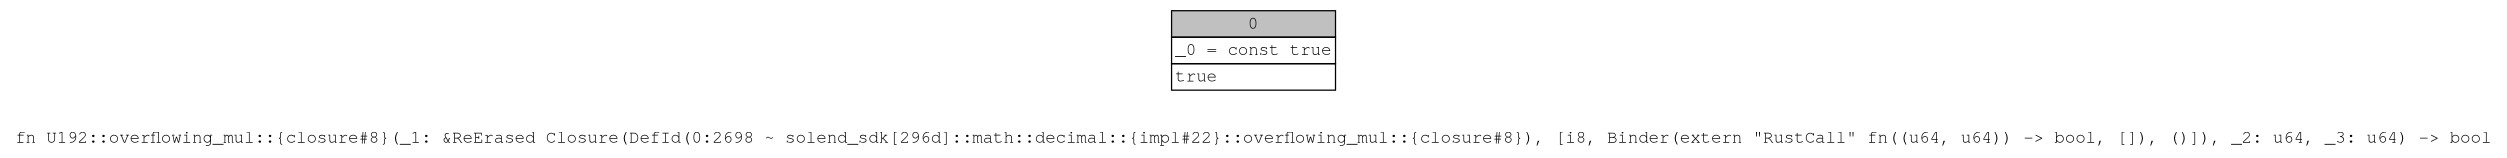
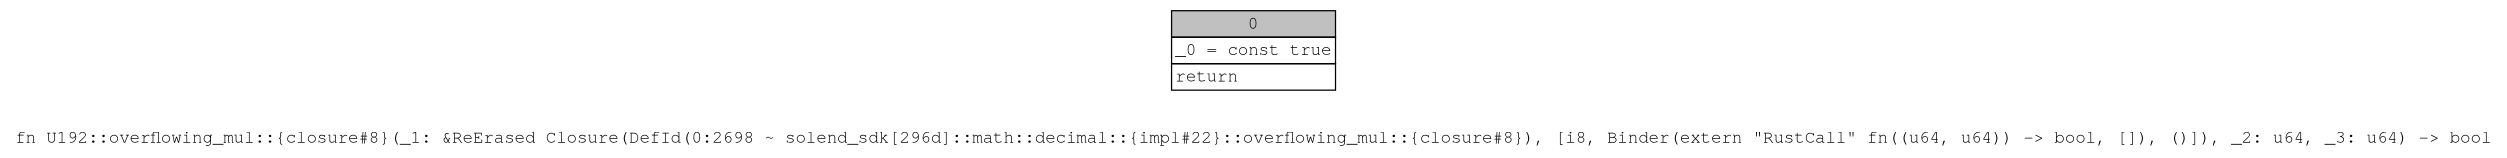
(1197, 76) -> (1207, 76)
